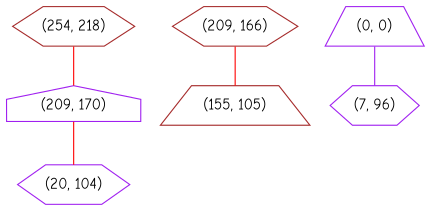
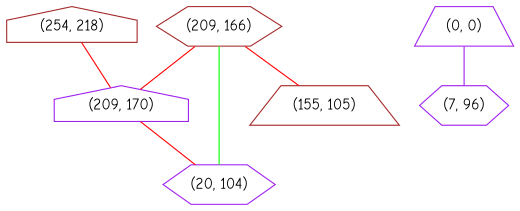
(74, 26) -> (72, 26)
none -> (168, 68)
none -> (219, 105)
